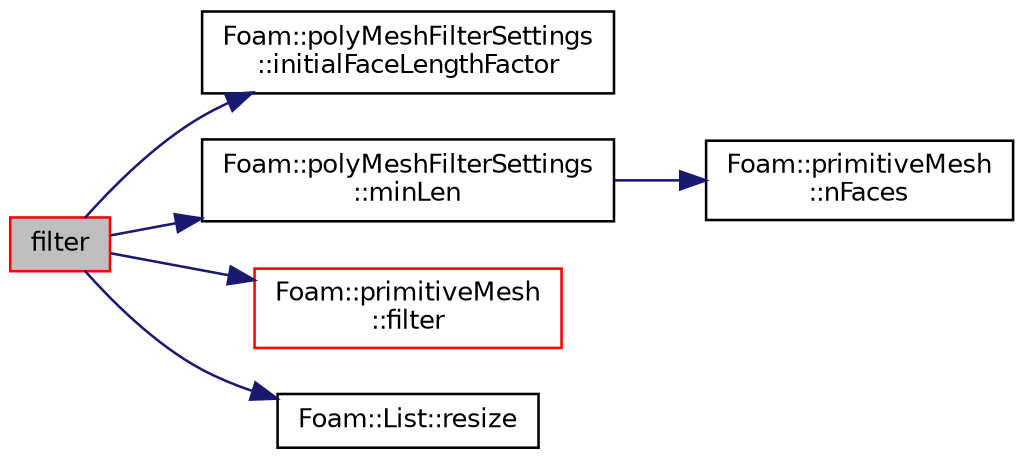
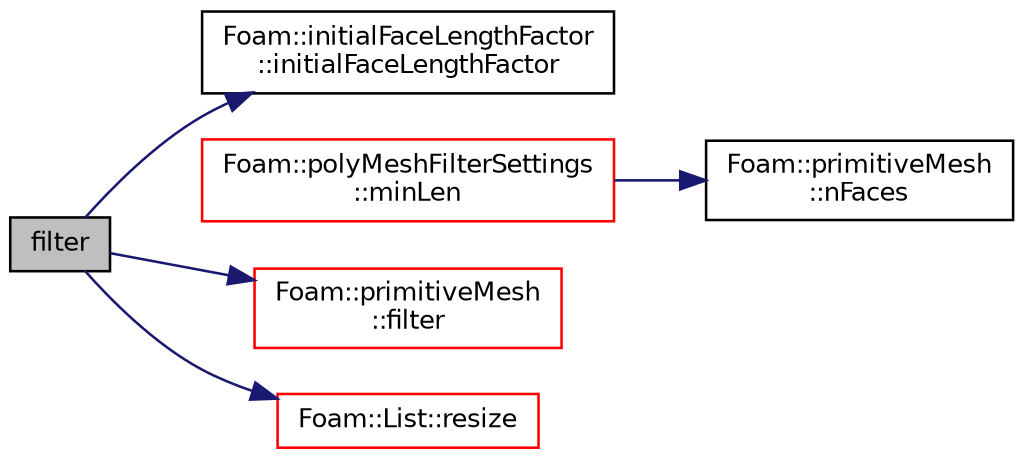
(408, 52) -> (408, 52)
(408, 180) -> (408, 180)
(143, 229) -> none
(60, 244) -> (60, 244)
(408, 421) -> (408, 421)
